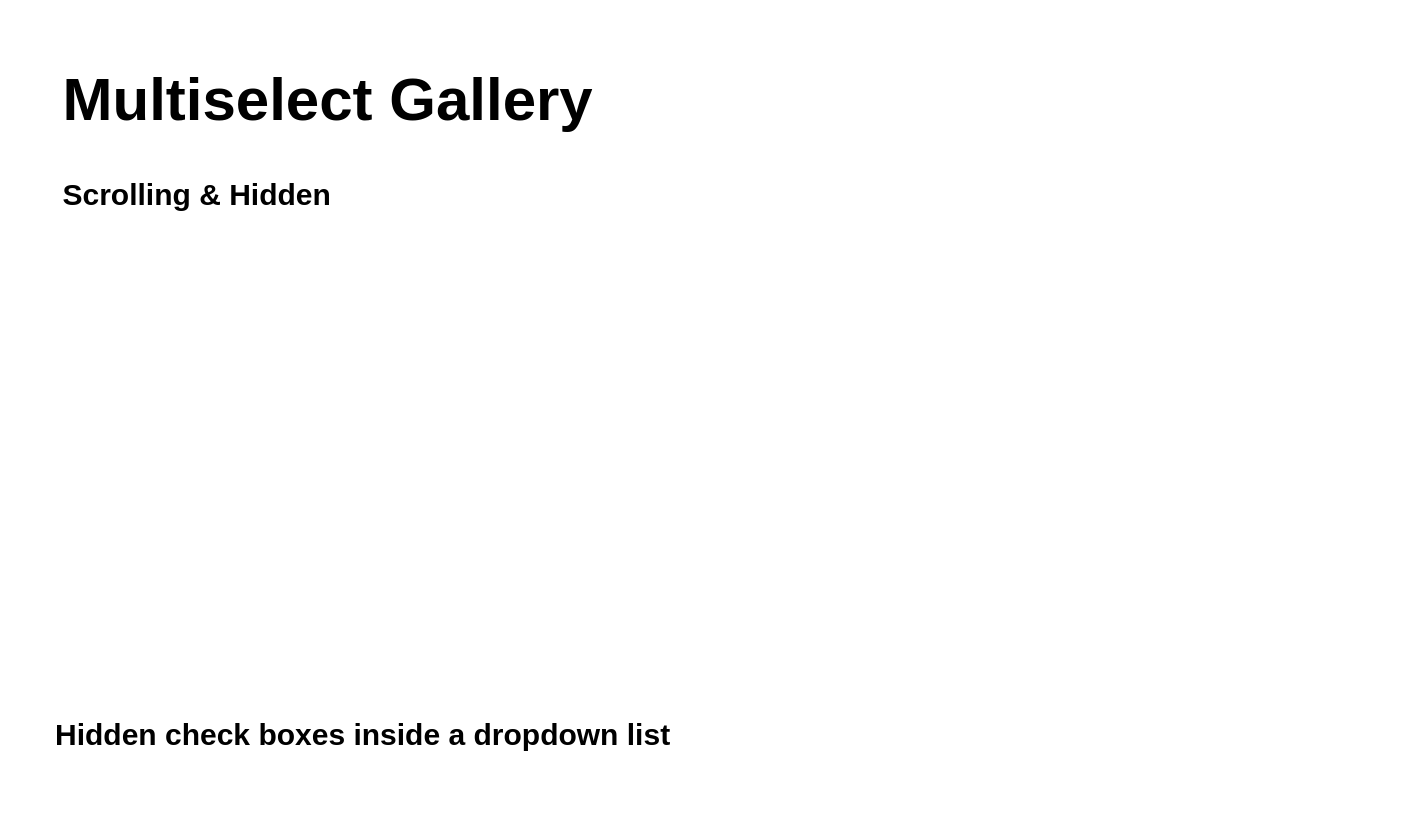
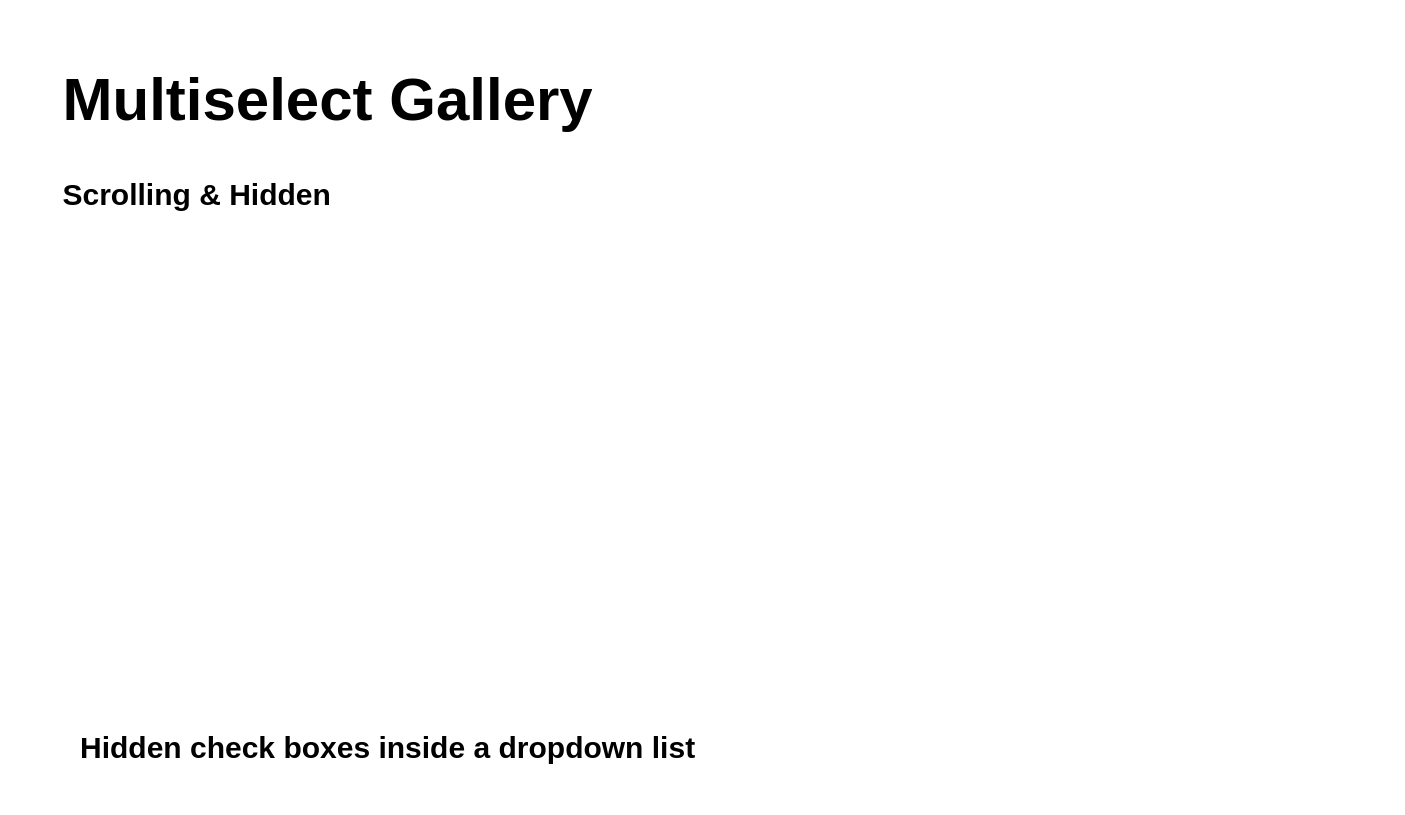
(693, 736) -> (718, 749)
